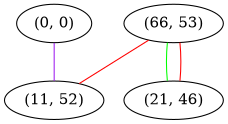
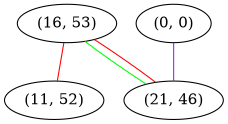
(174, 23) -> (67, 23)
(54, 62) -> (174, 62)
